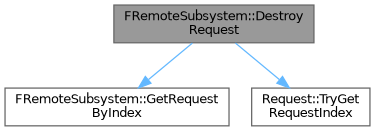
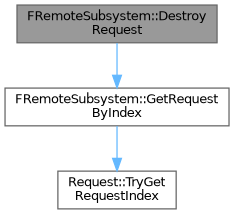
(257, 61) -> (117, 142)
